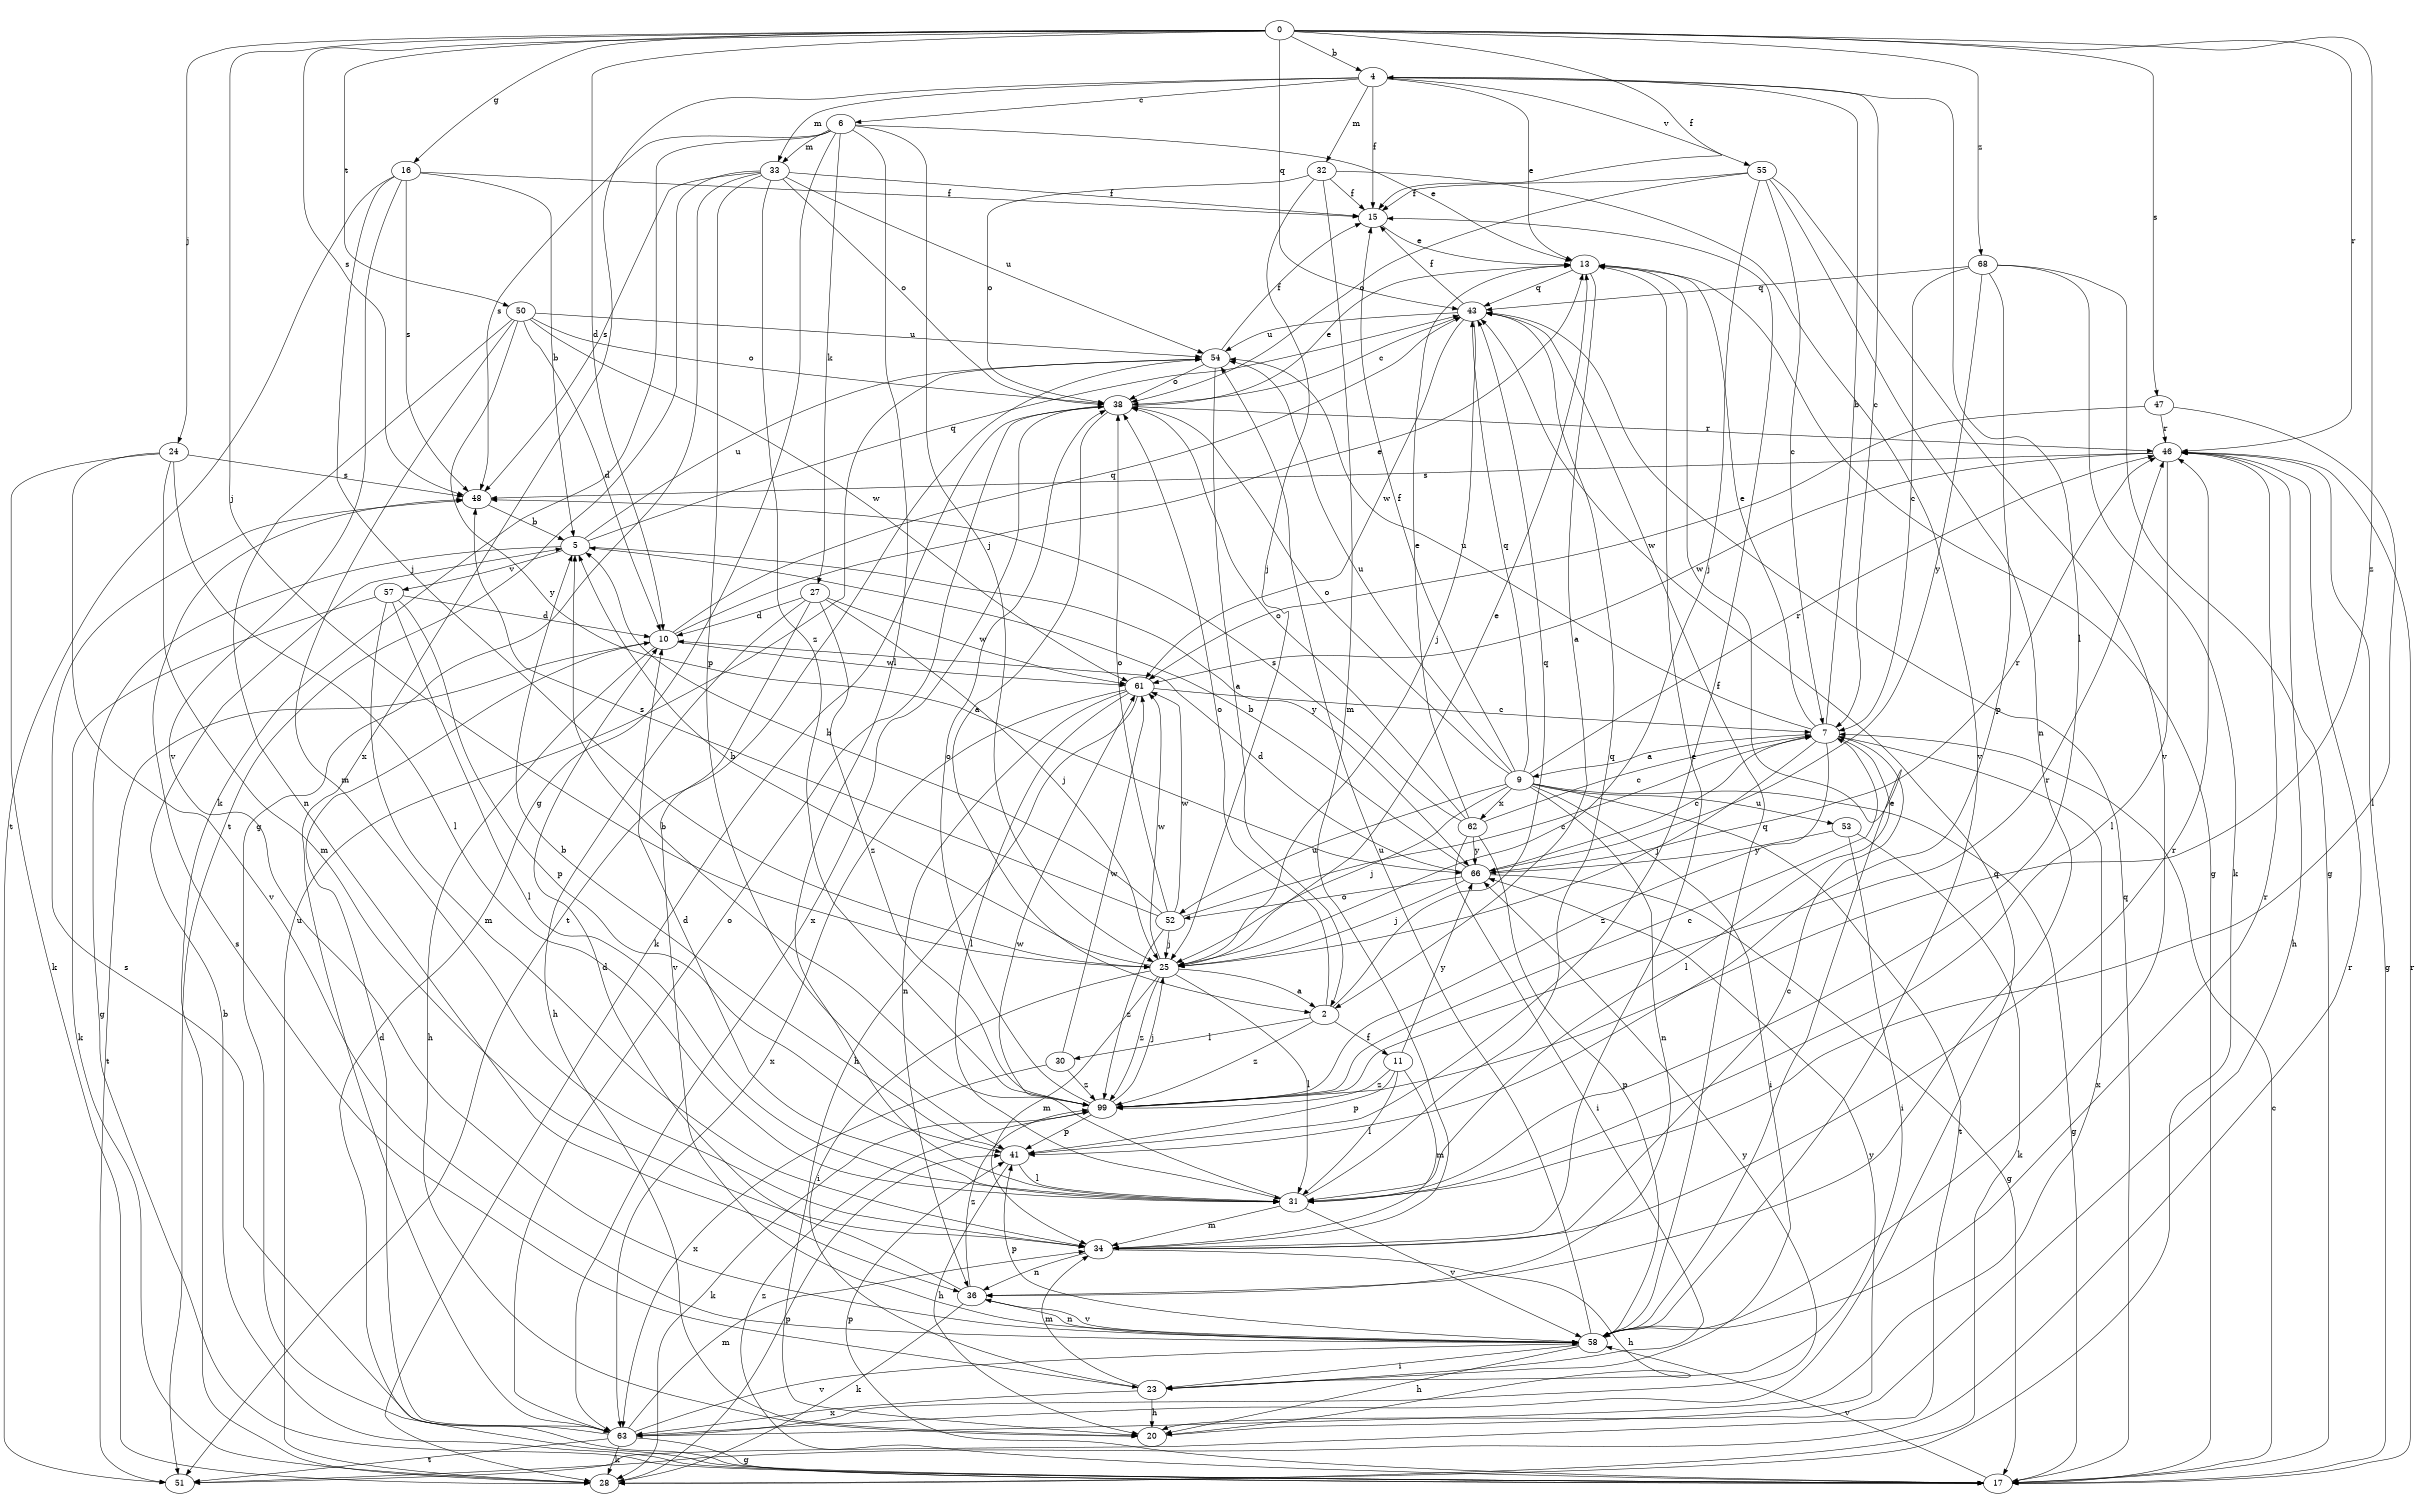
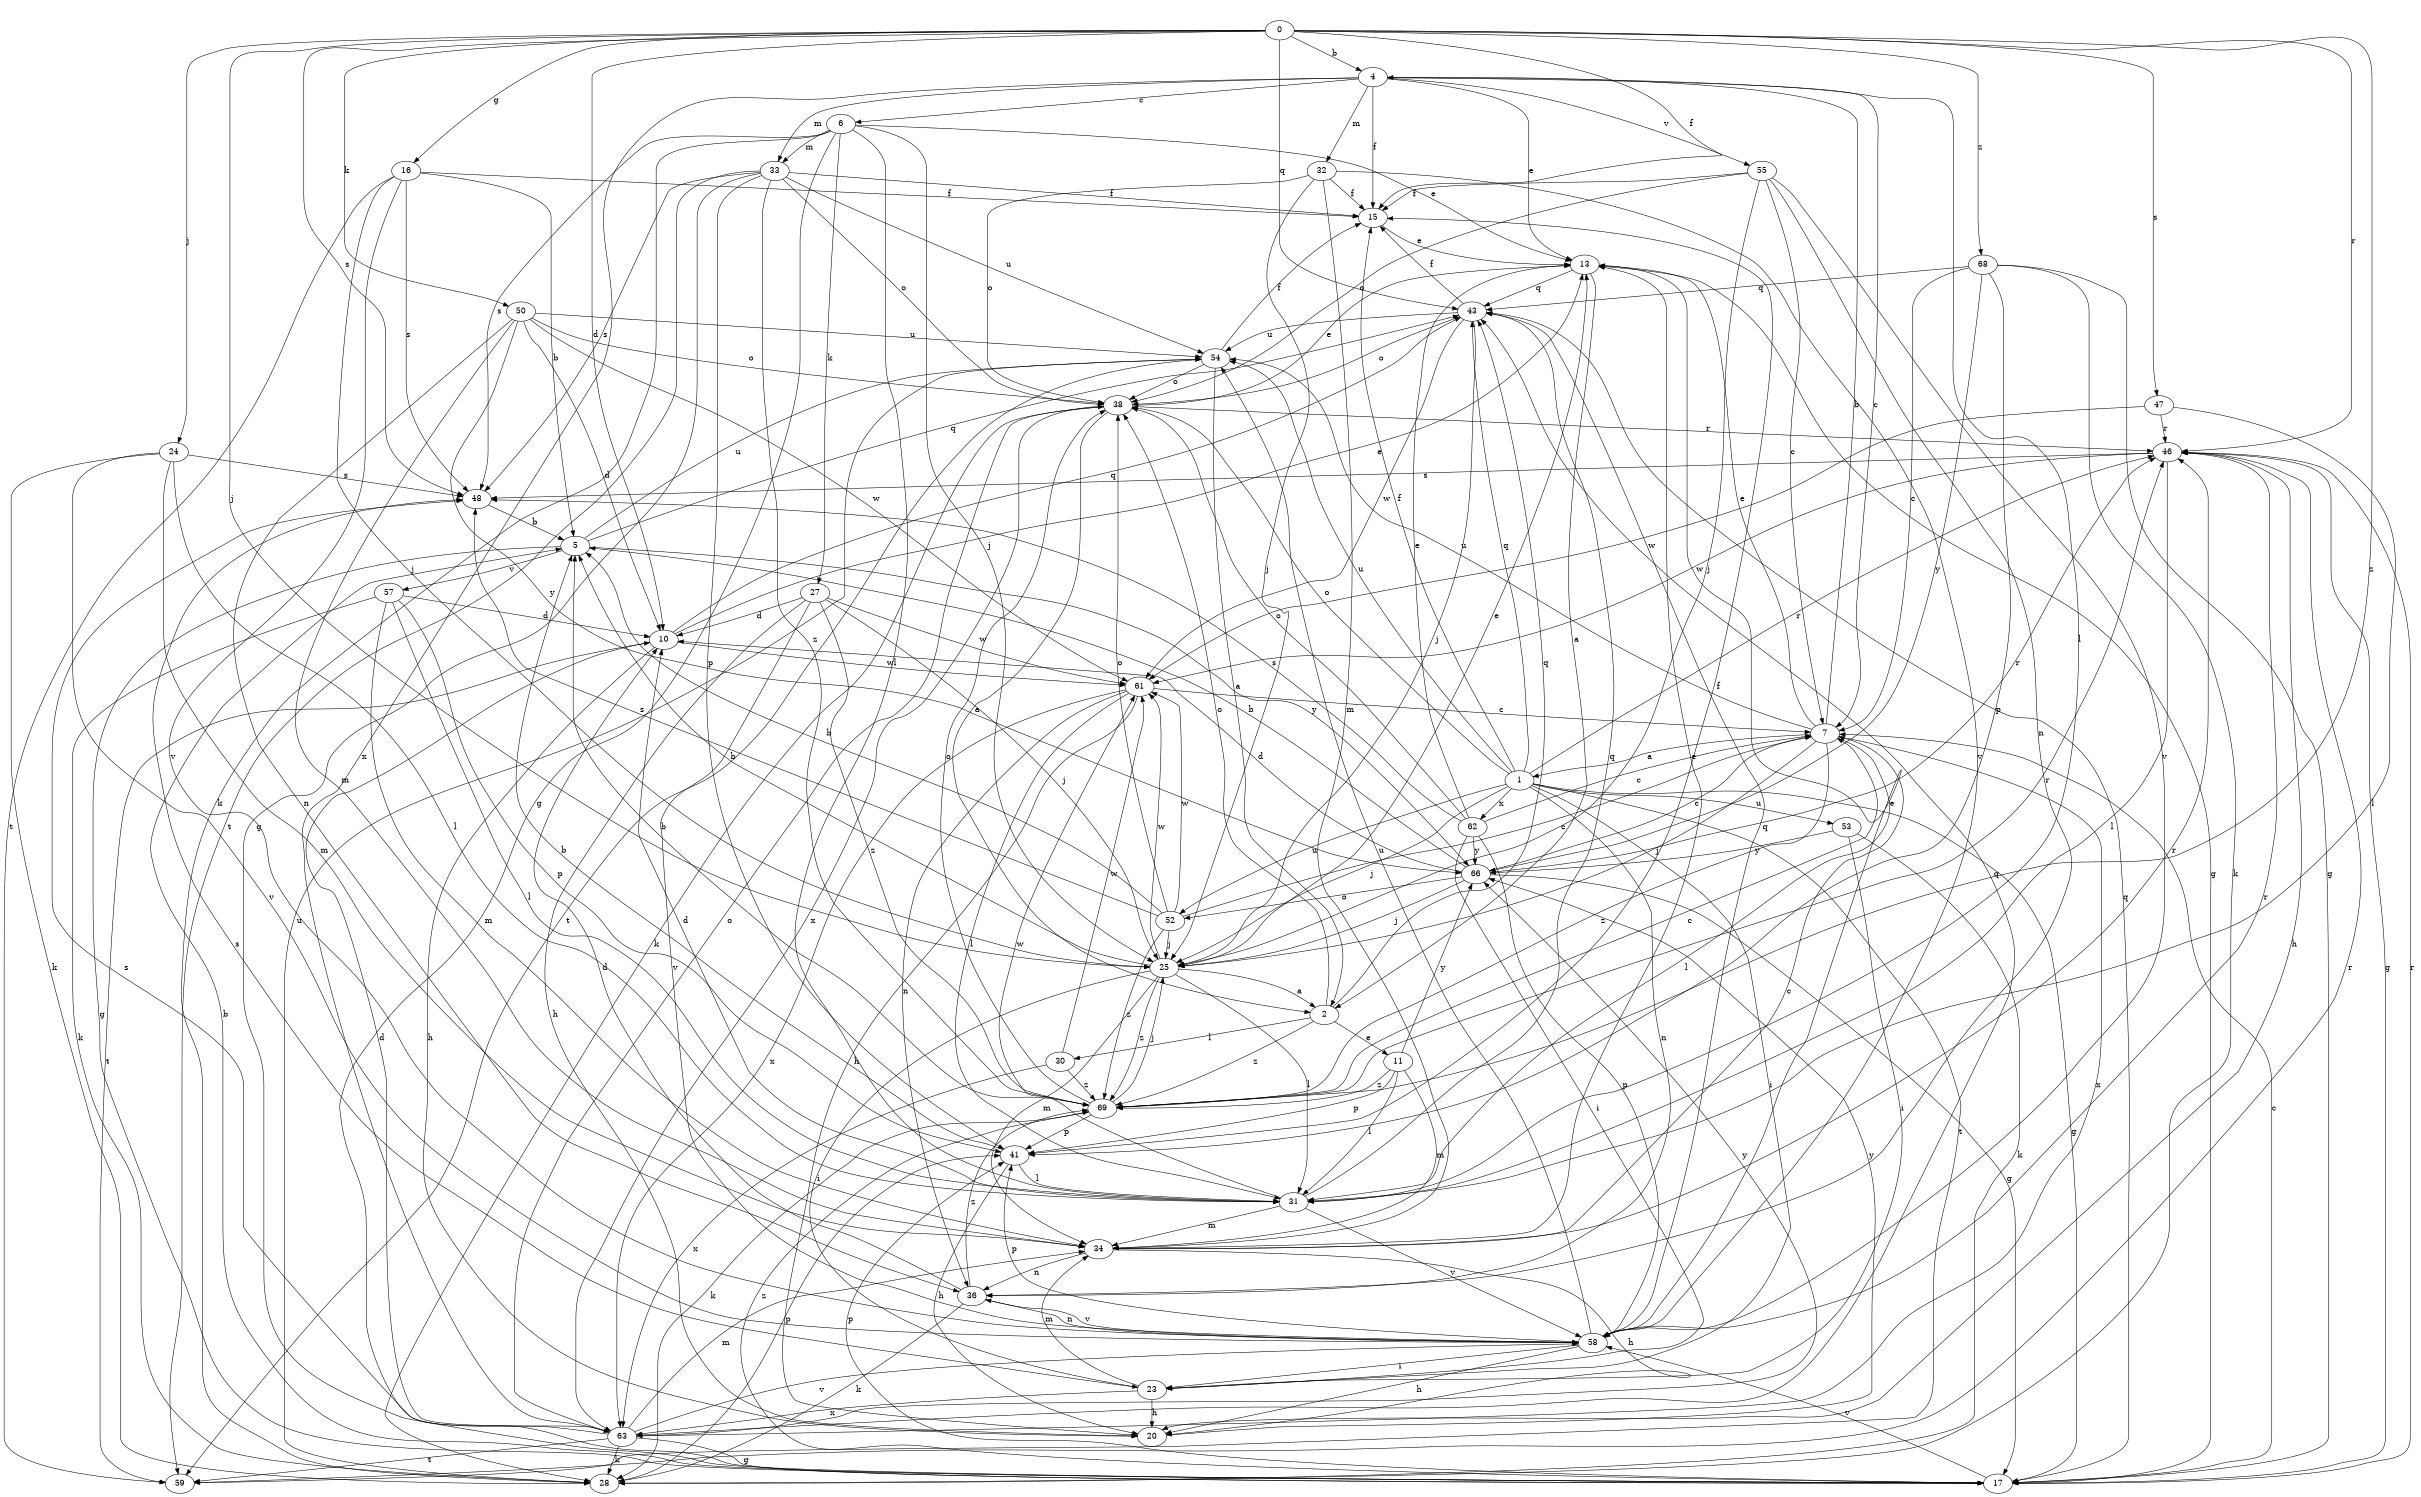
(347, 171) -> (347, 171)
(1381, 358) -> (1381, 358)
(1519, 780) -> (1519, 780)
(1368, 1038) -> (1368, 1038)
(1102, 1109) -> (1102, 1109)
(180, 1484) -> (180, 1484)
